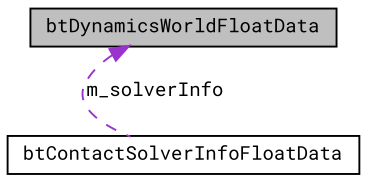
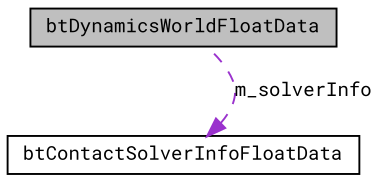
(84, 102) -> (233, 82)
